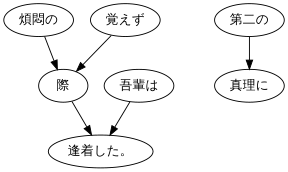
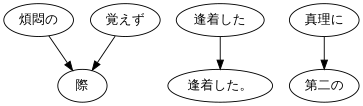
(249, 48) -> (324, 48)
(139, 86) -> (220, 20)
(79, 114) -> none
